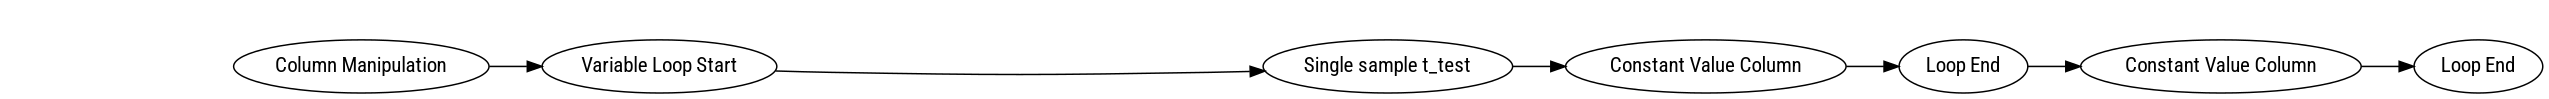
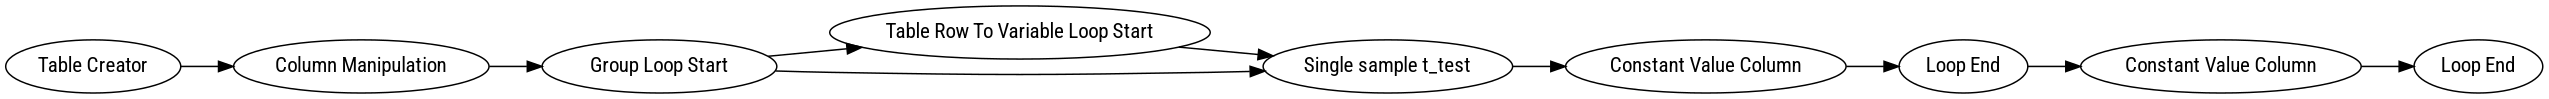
none -> (1020, 32)
none -> (93, 66)
(659, 66) -> (659, 66)
